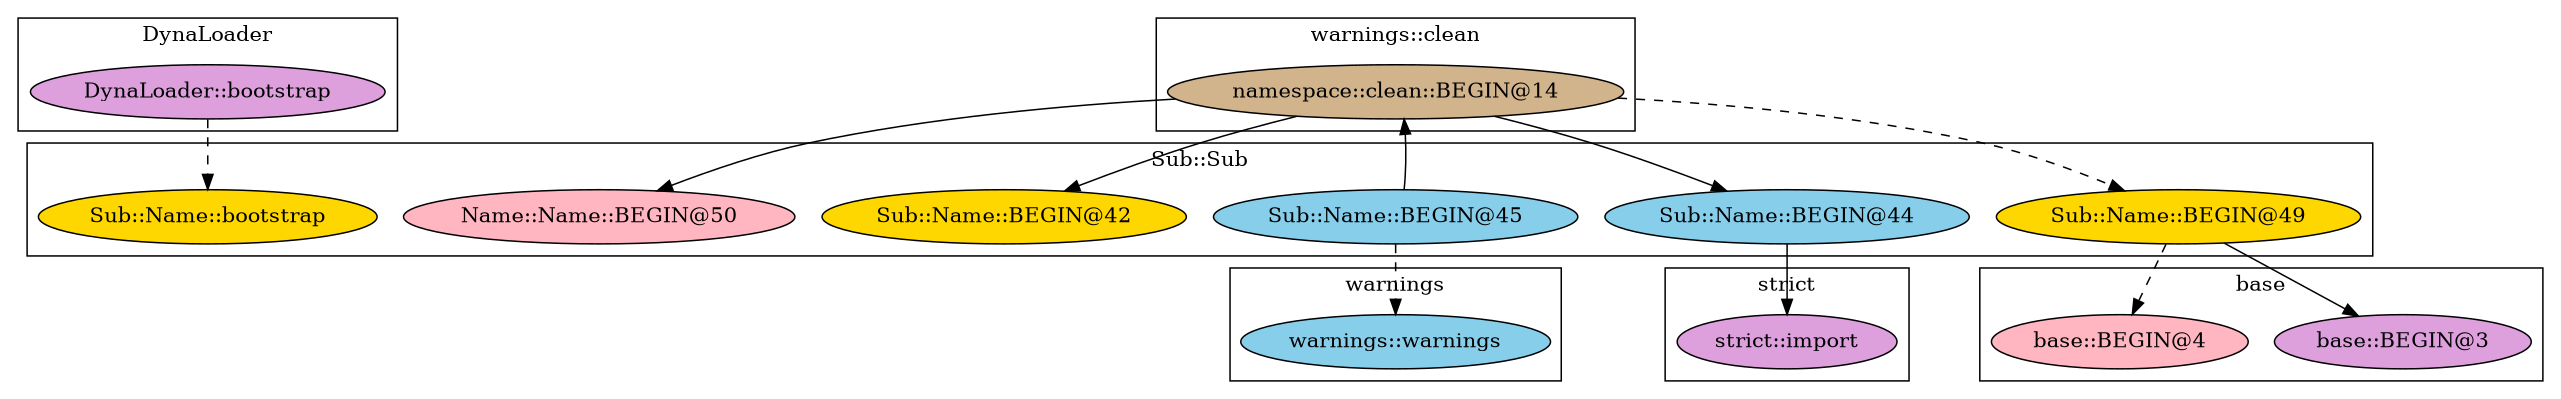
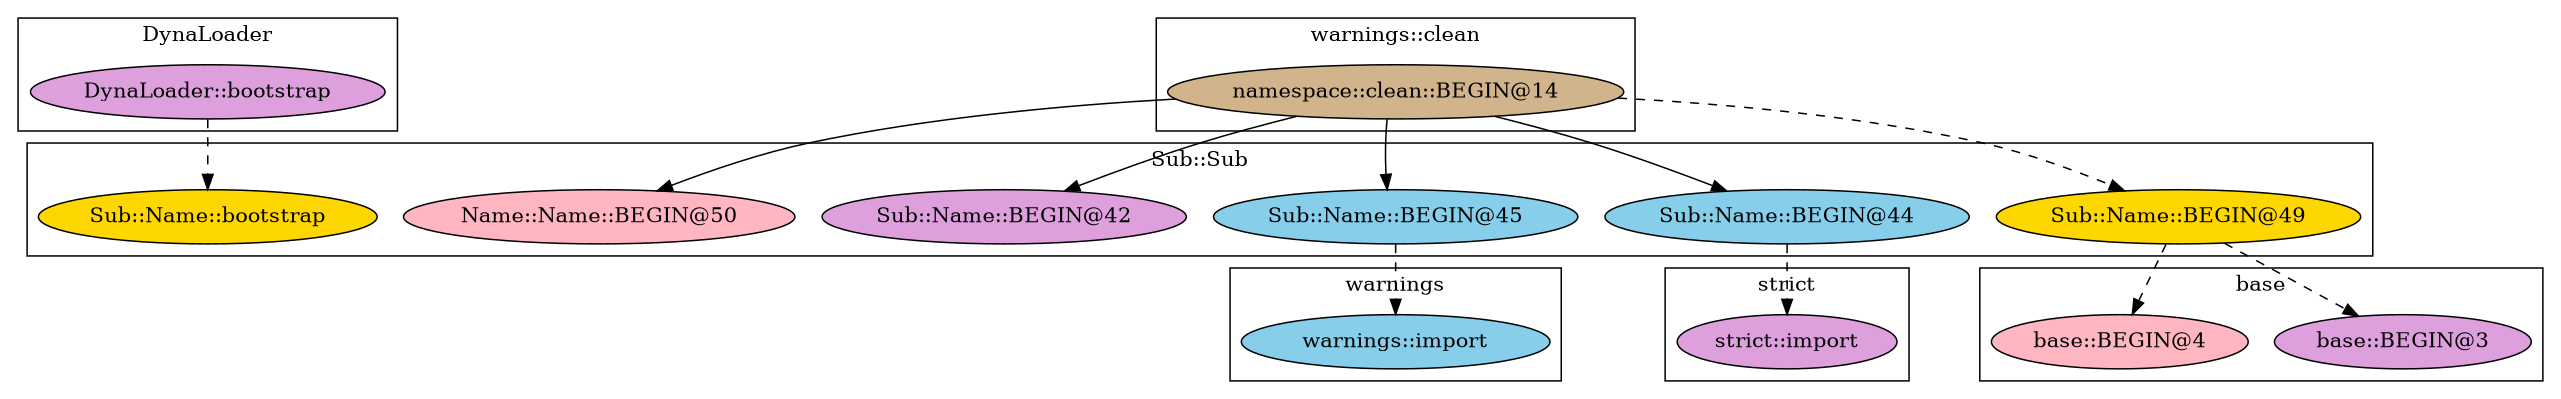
(1406, 162) -> (1385, 152)
(1004, 217) -> (1004, 217)
(1787, 277) -> (1787, 277)
(2288, 278) -> (2288, 278)
(1396, 342) -> (1396, 342)
